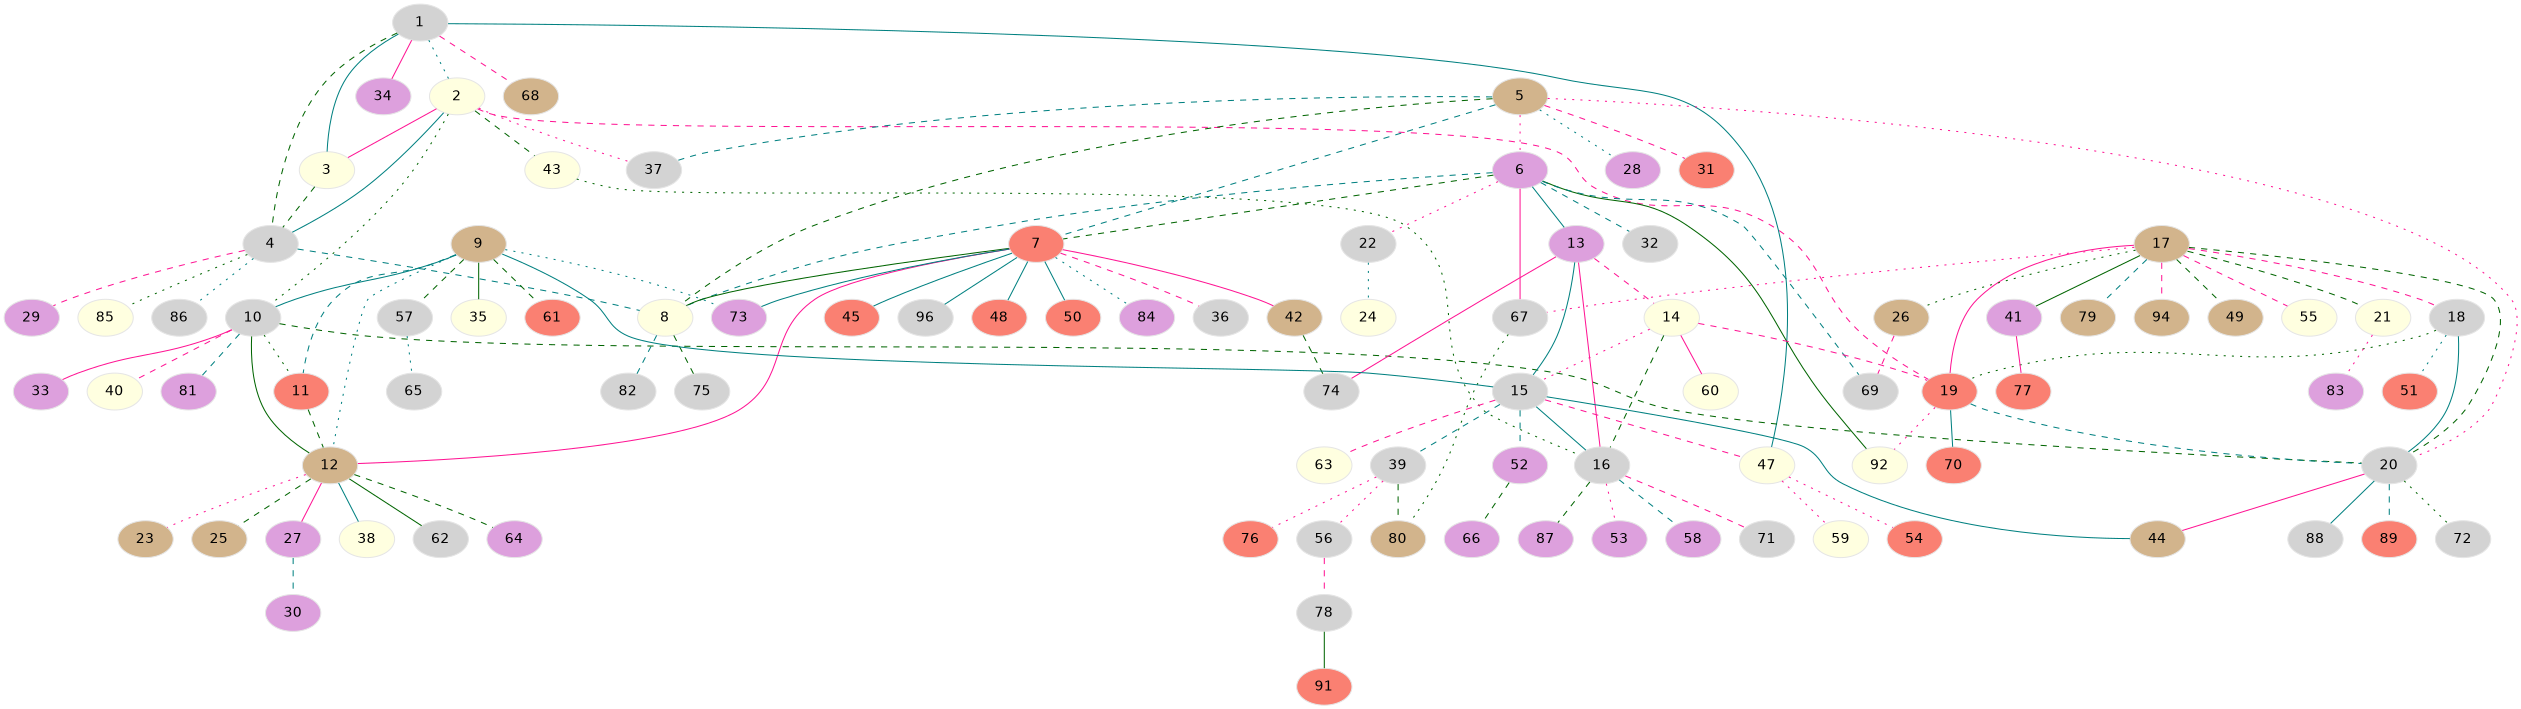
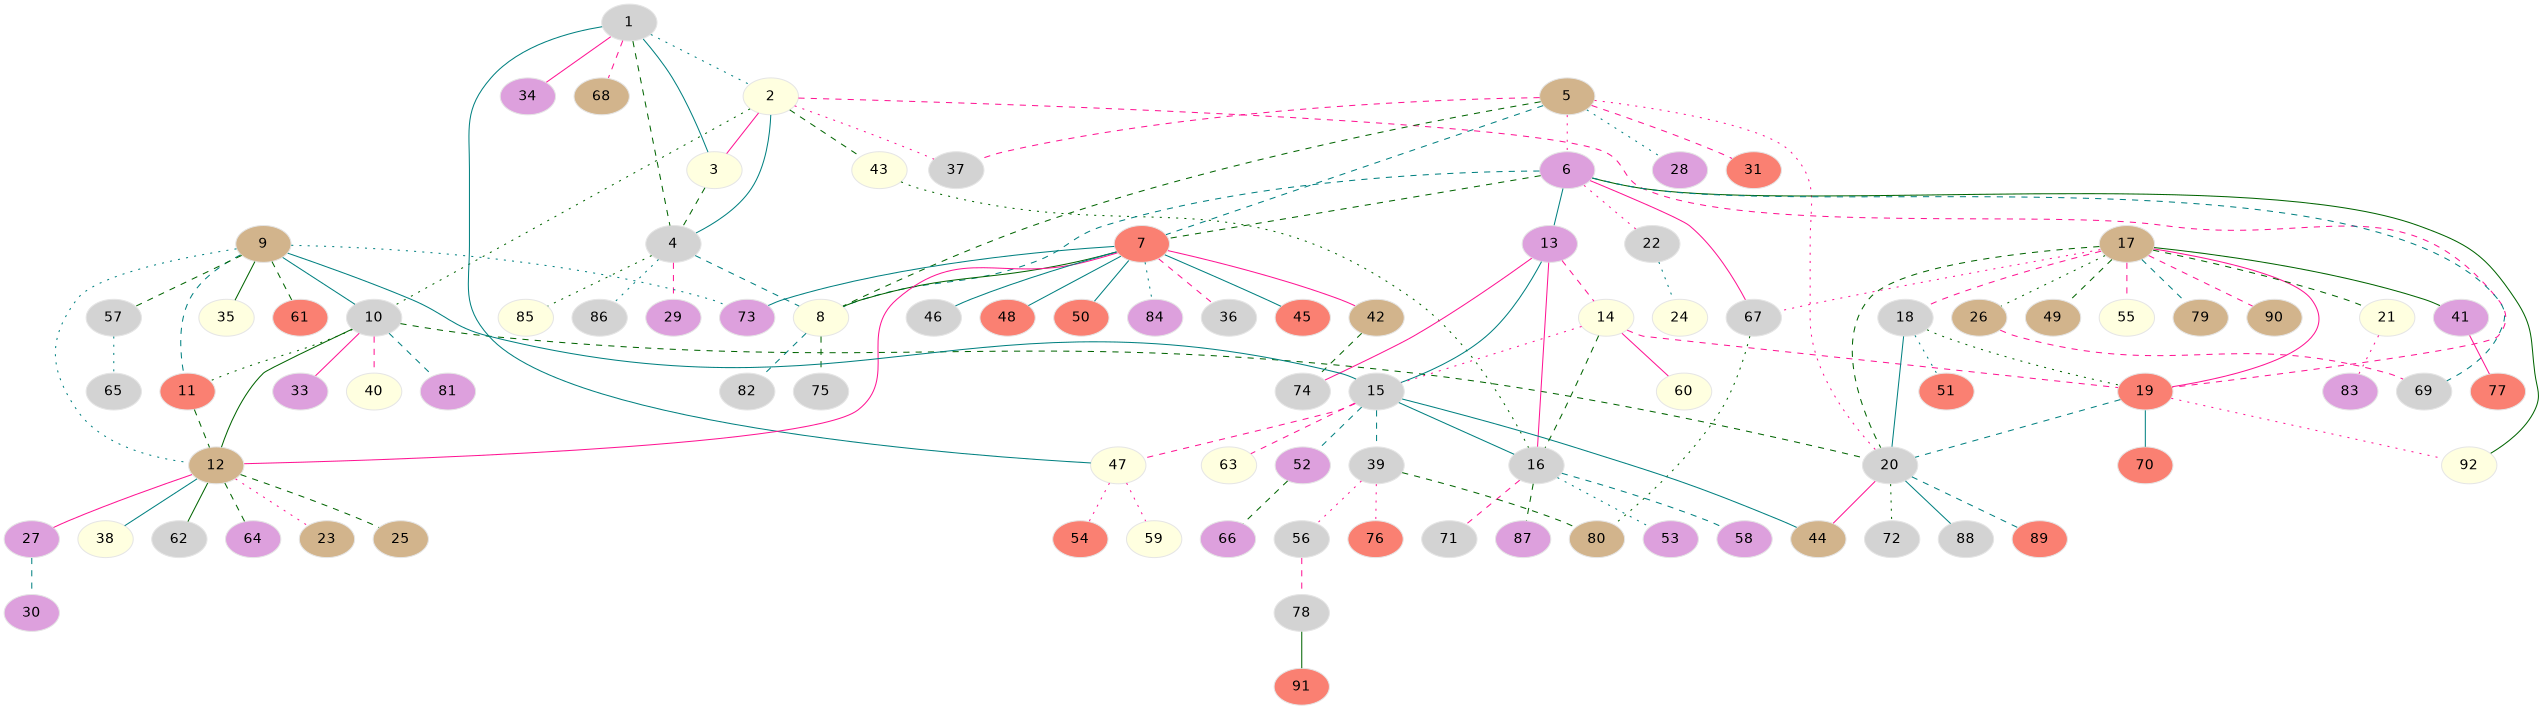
(1083, 108) -> (1286, 111)
(1650, 244) -> none
(926, 318) -> (934, 318)
(2162, 318) -> (2274, 318)
(1611, 502) -> (1604, 502)
